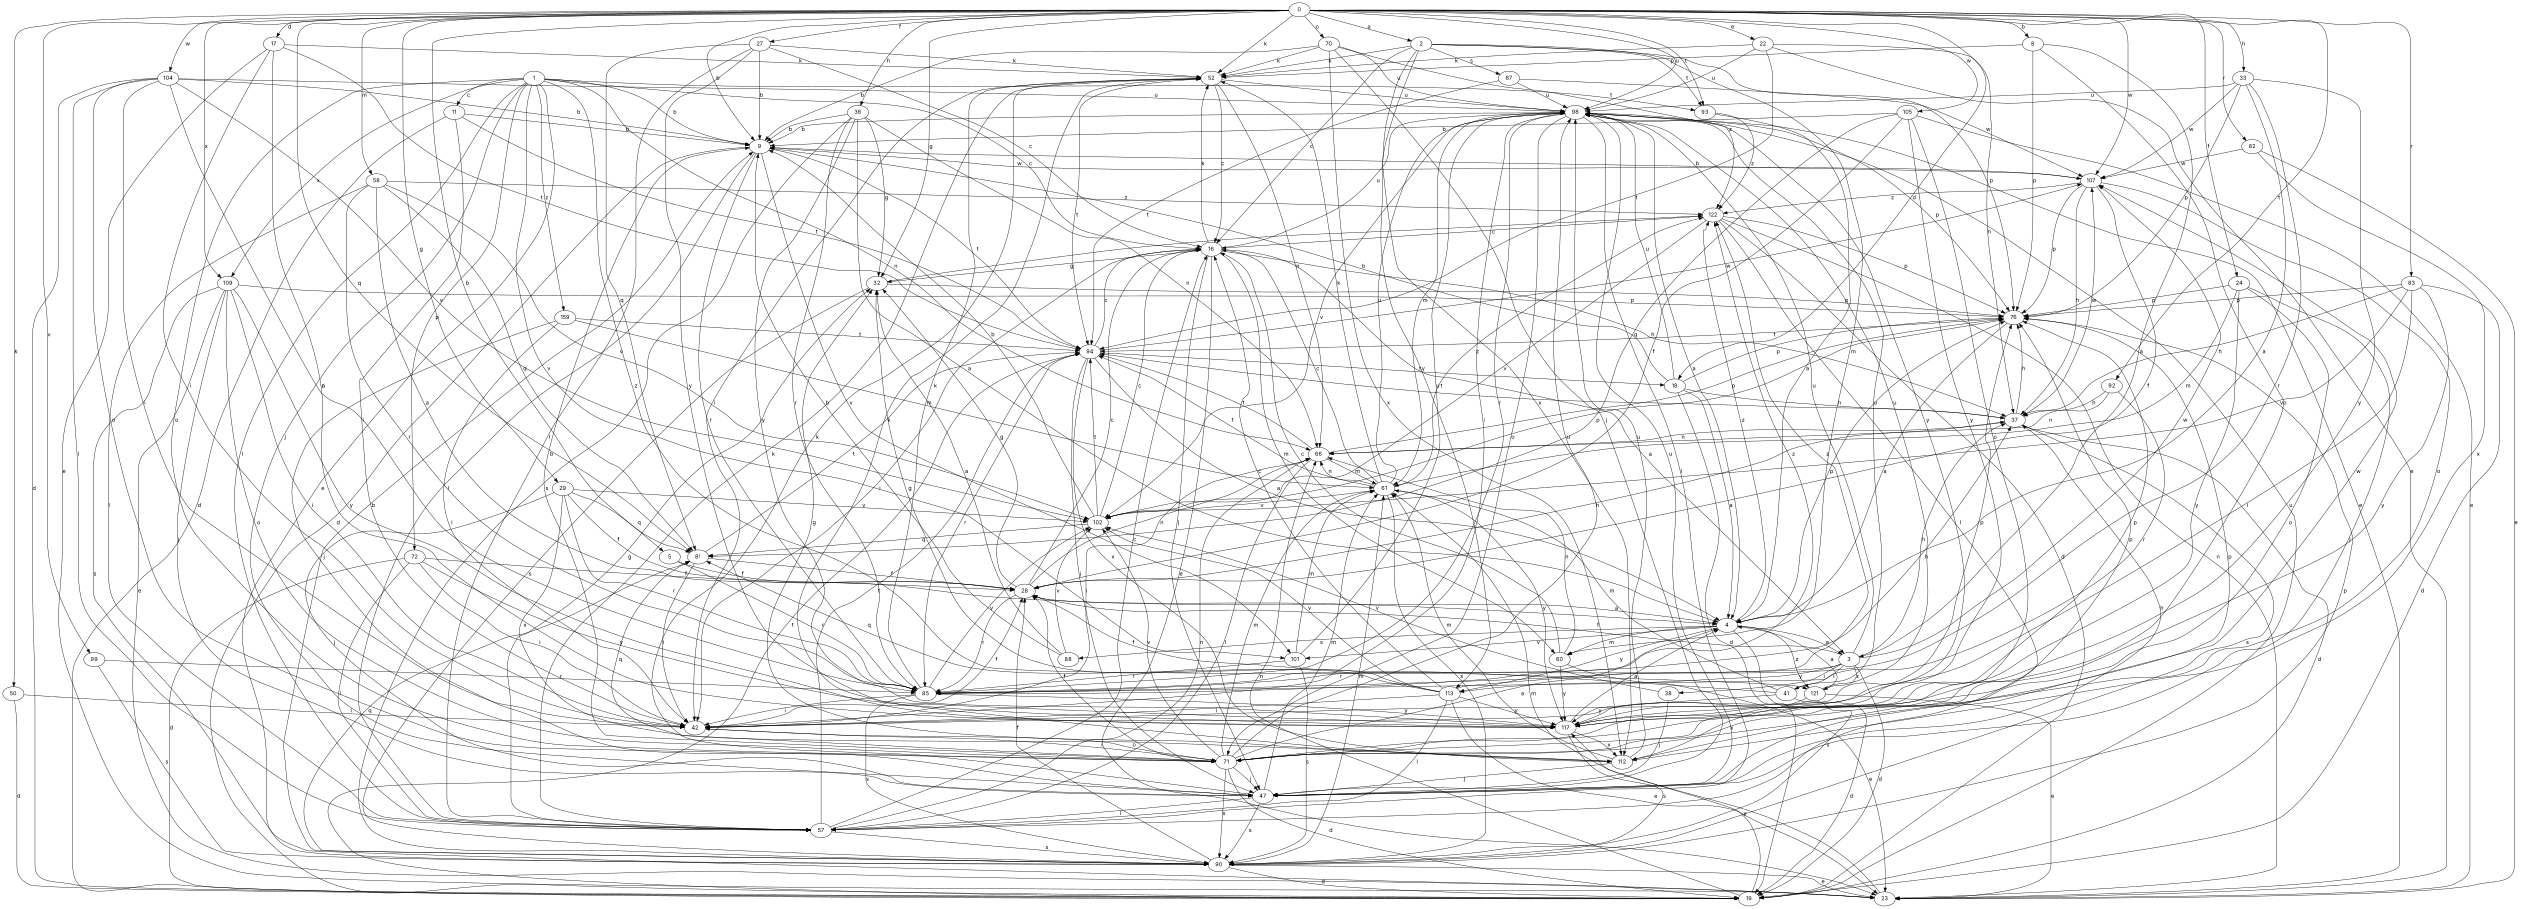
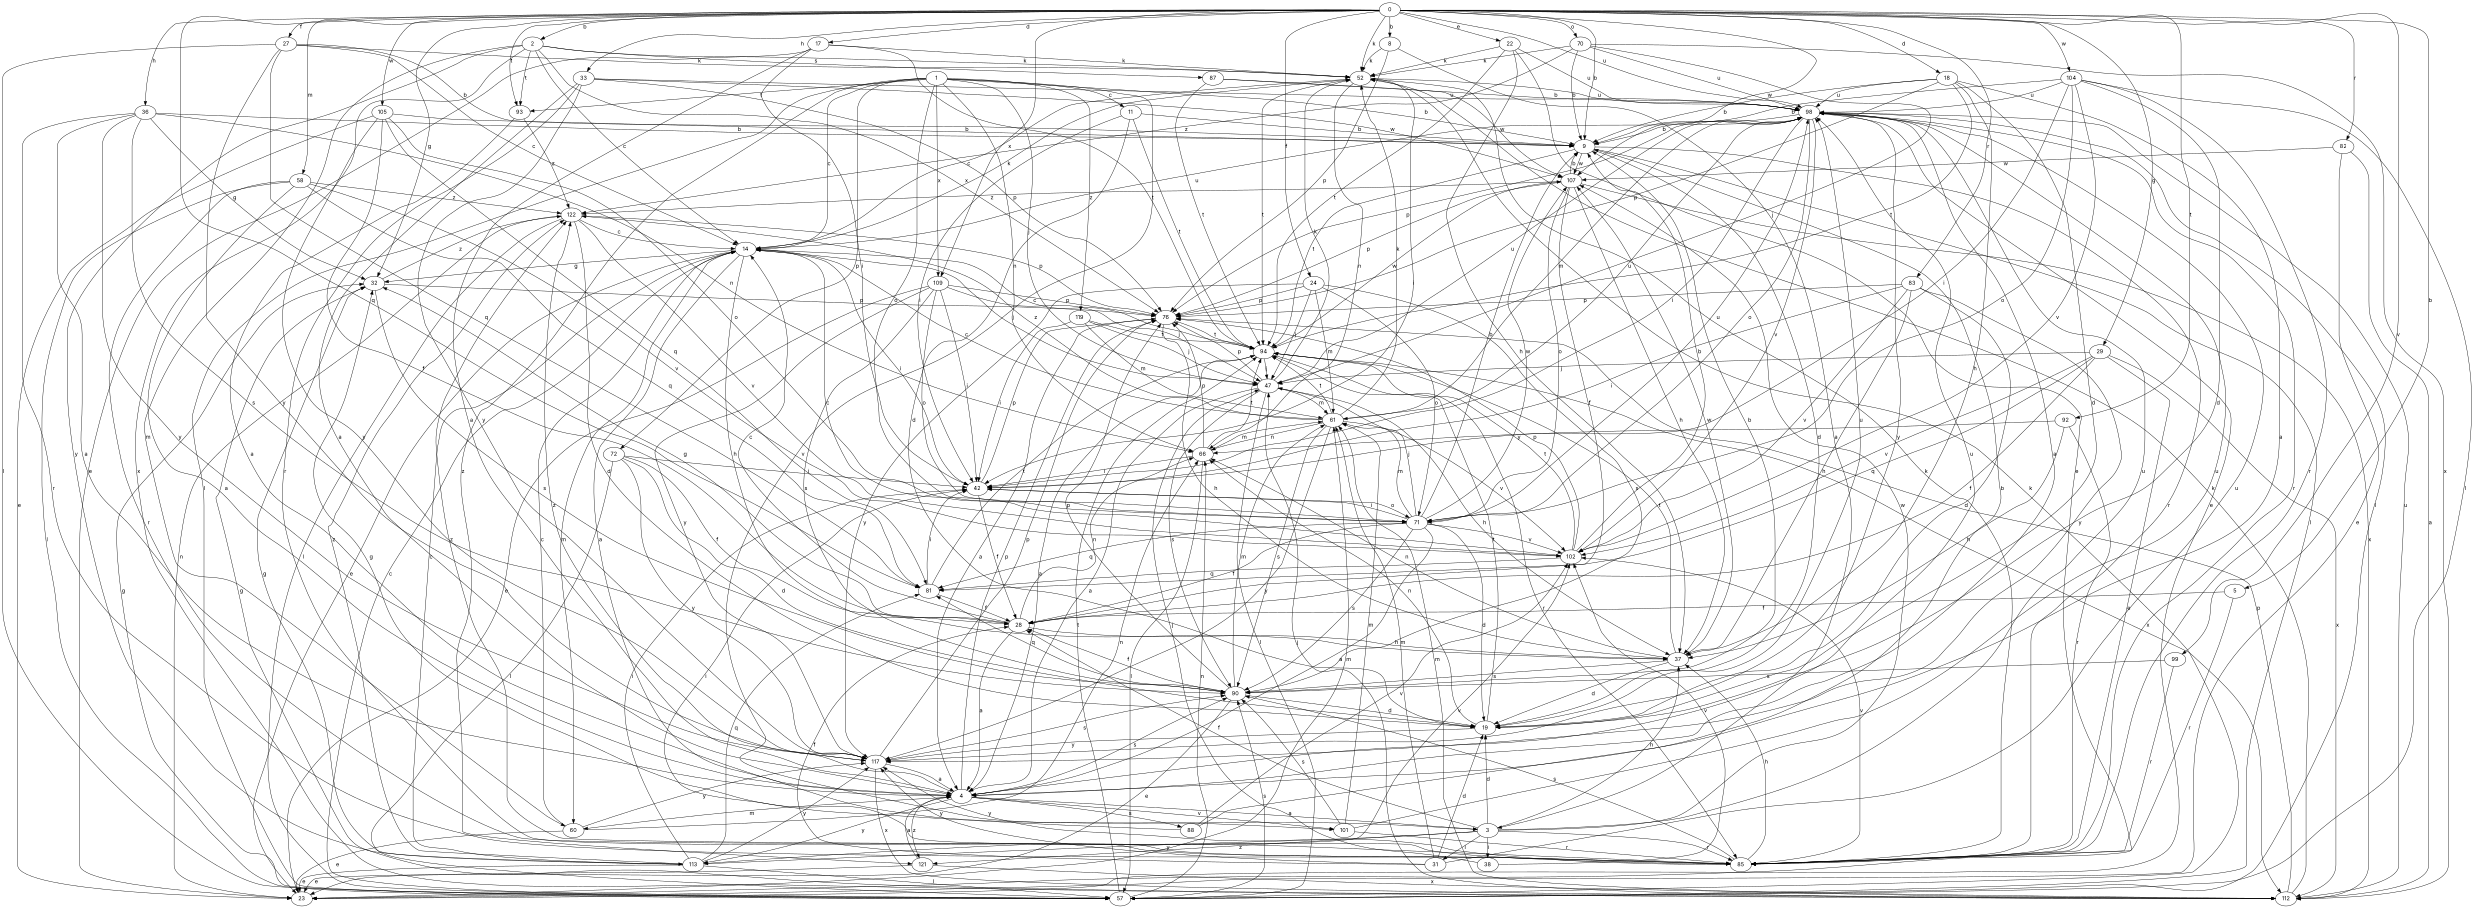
(1369, 27) -> (585, 27)
(1672, 61) -> (1371, 61)
(1548, 95) -> (1556, 95)
(1991, 181) -> (967, 181)
(1211, 249) -> (746, 249)
(565, 318) -> (1080, 318)
none -> (2238, 331)
(1878, 361) -> (1691, 712)
(1394, 370) -> (1668, 270)
(2022, 371) -> (1305, 564)
(2051, 420) -> (1519, 437)
(2478, 454) -> (2430, 523)
(931, 463) -> none
(967, 471) -> (371, 557)
none -> (1641, 512)
none -> (1100, 566)
(674, 591) -> (2129, 608)
(981, 646) -> none
(2046, 672) -> none
(684, 692) -> (481, 458)
(13, 694) -> none
(1786, 694) -> (1435, 865)
(454, 856) -> none
